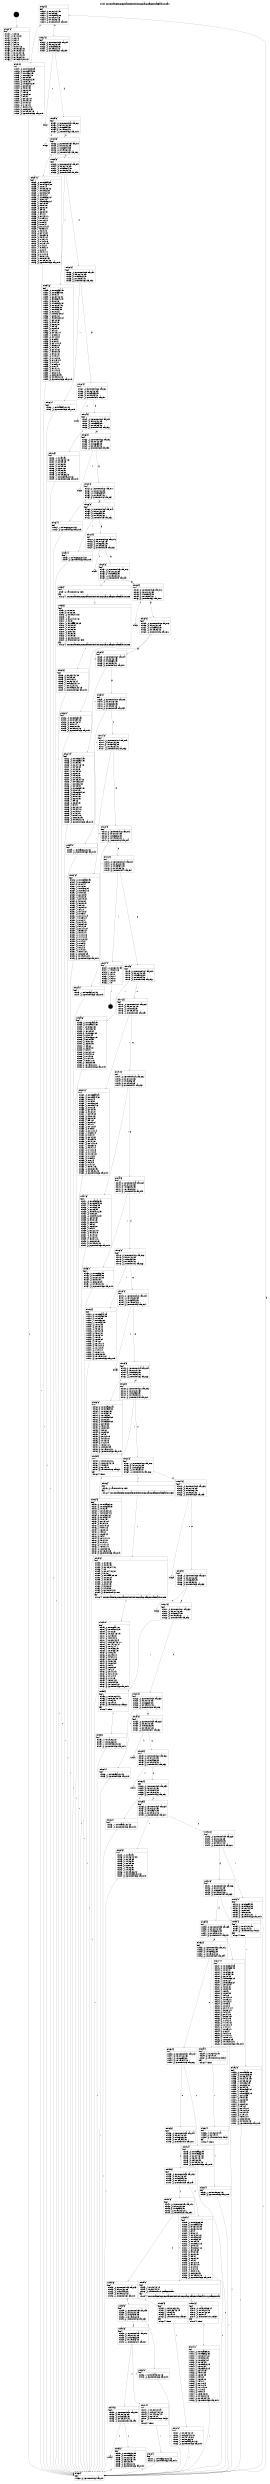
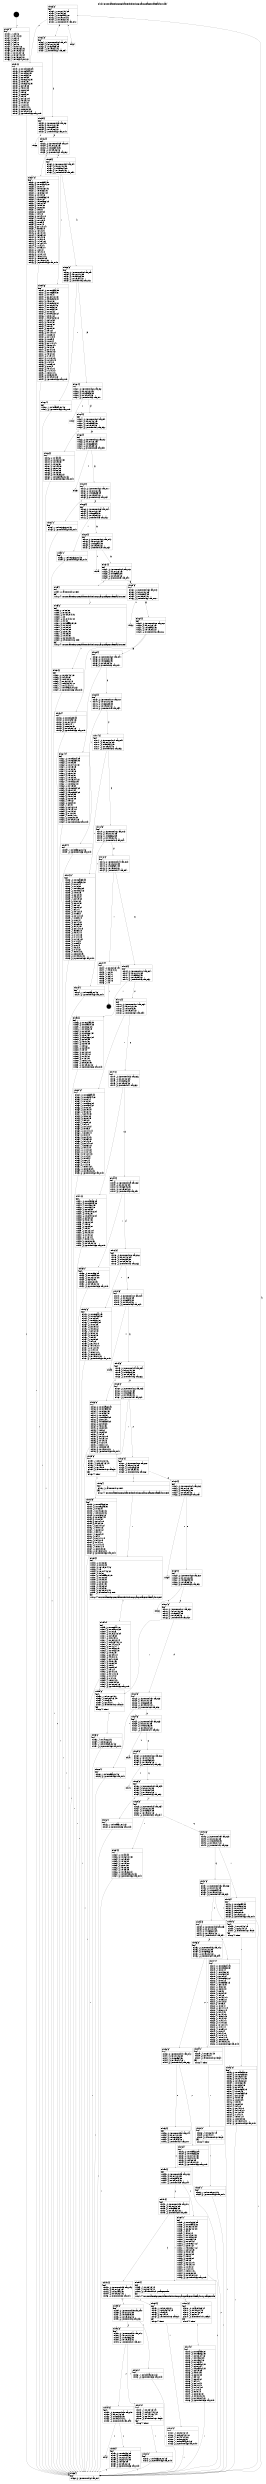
(49, 88) -> (70, 33)
